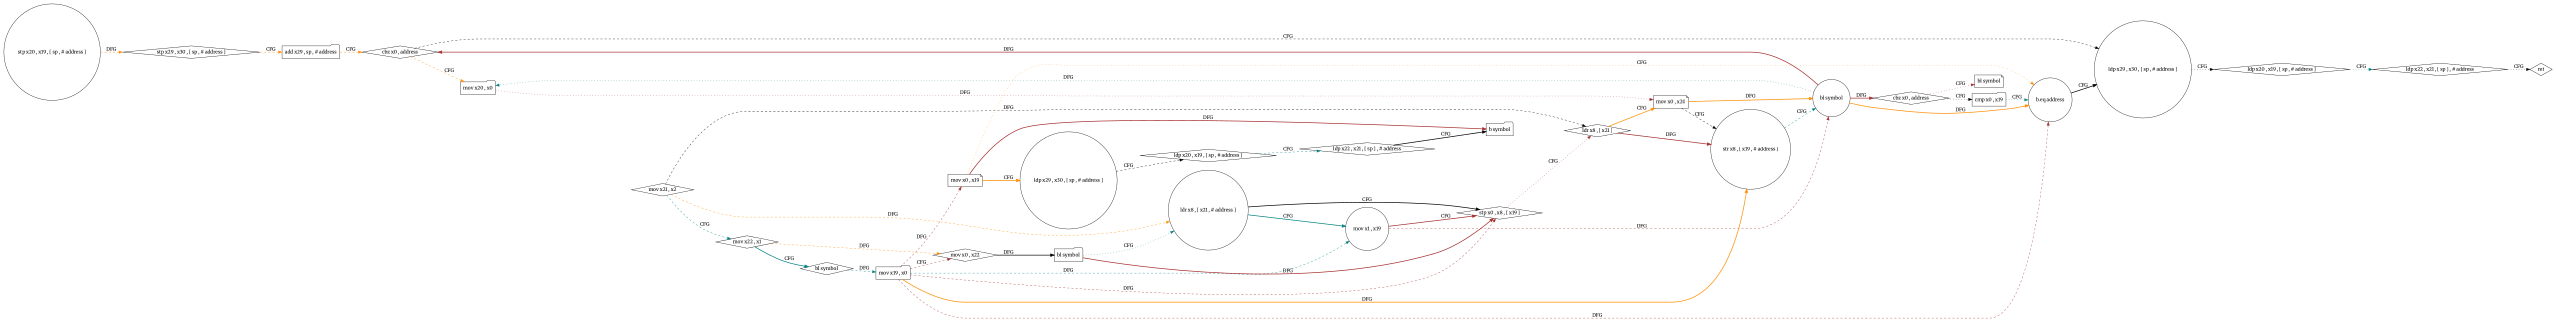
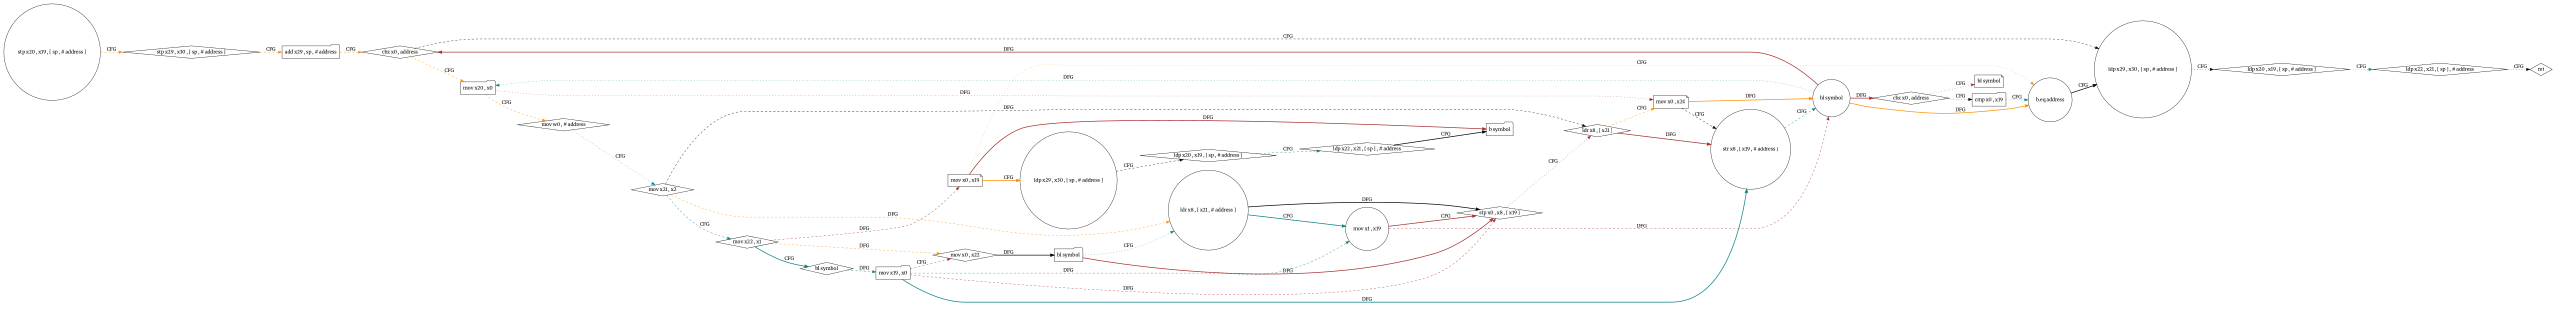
(112, 50) -> (112, 50)
(1630, 118) -> (1630, 118)
none -> (564, 125)
(1367, 200) -> (1367, 200)
(933, 231) -> (870, 231)
(1356, 302) -> (1356, 302)
(1542, 318) -> none
